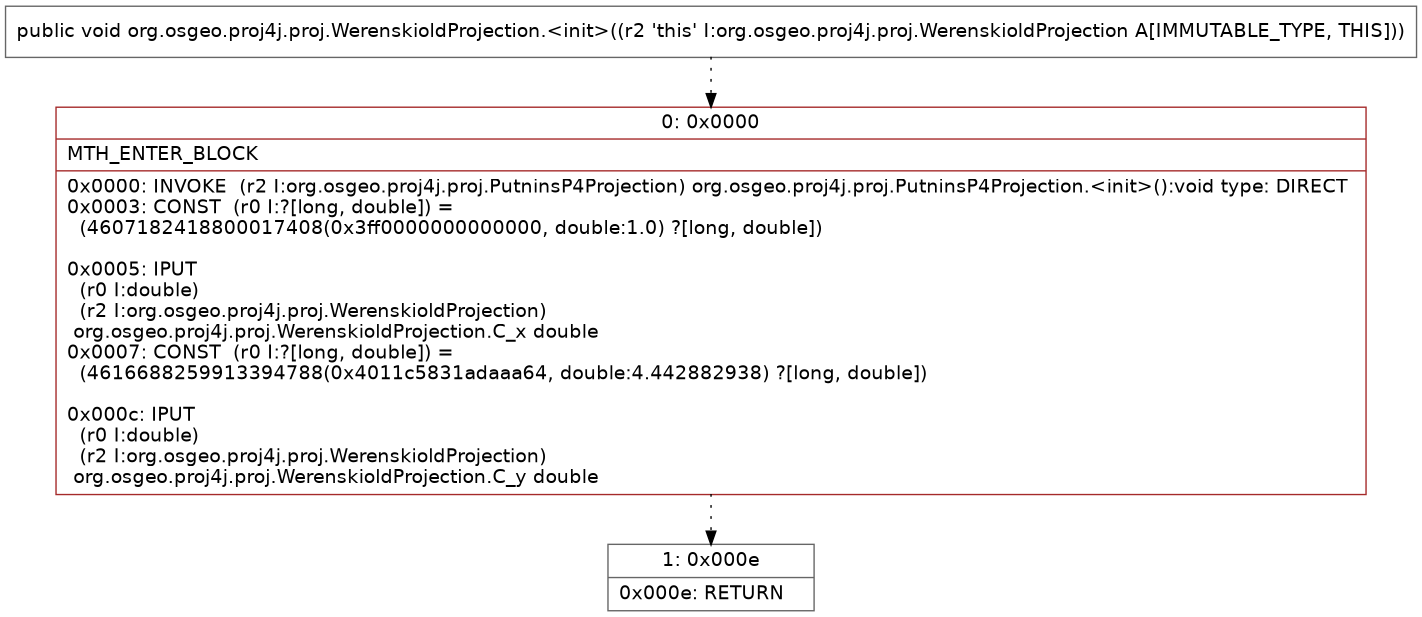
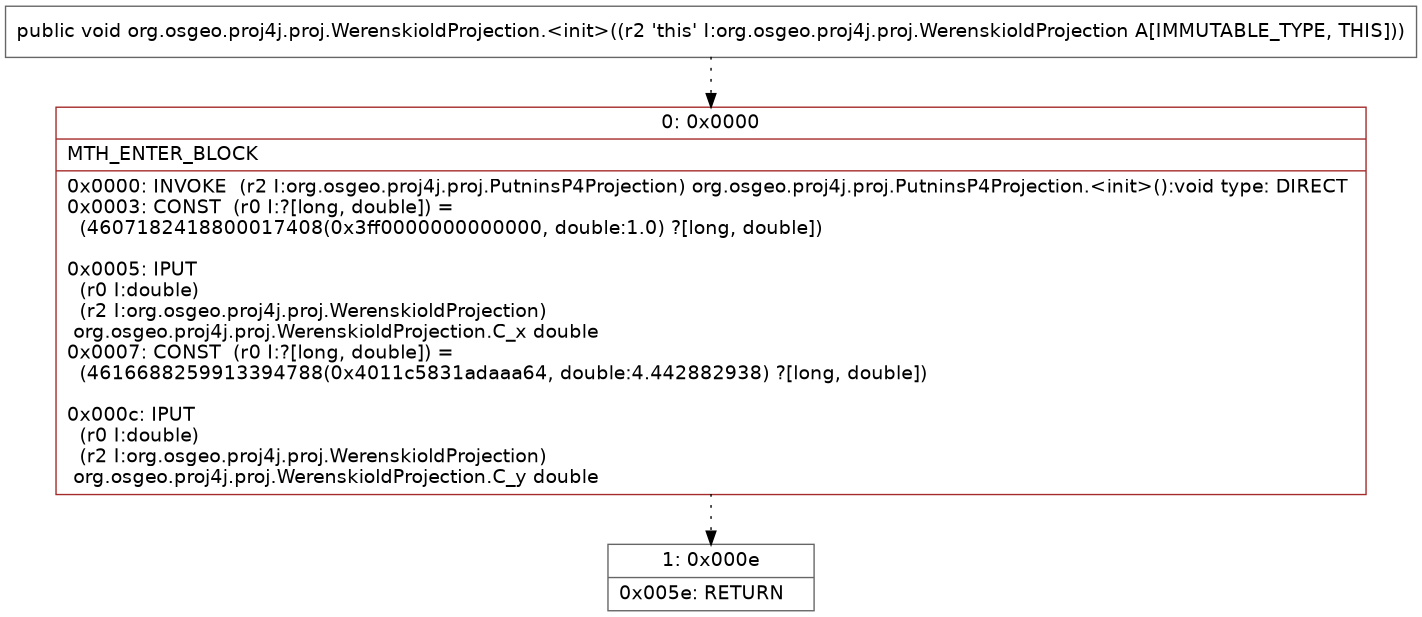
(711, 593) -> (711, 593)
